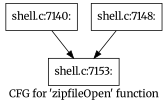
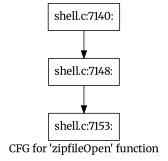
(60, 41) -> (84, 41)
